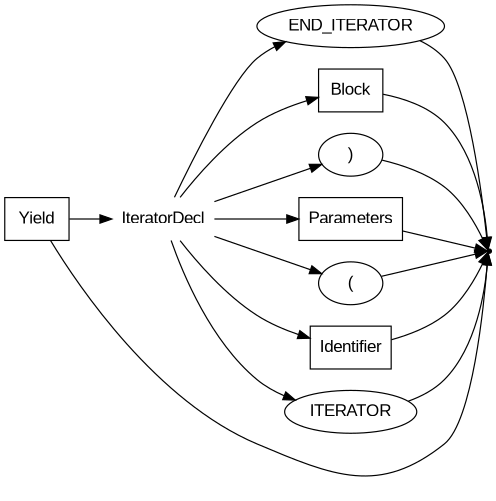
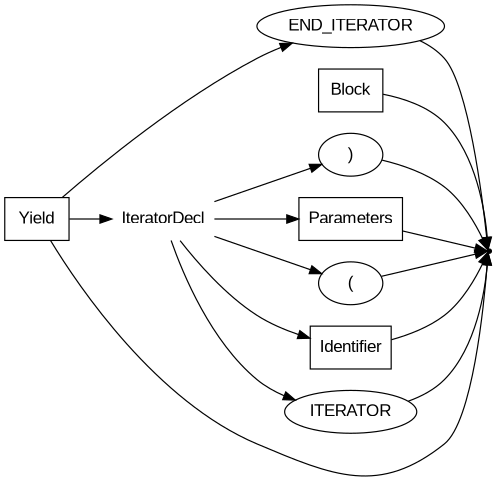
(217, 116) -> (167, 115)
(236, 138) -> none
